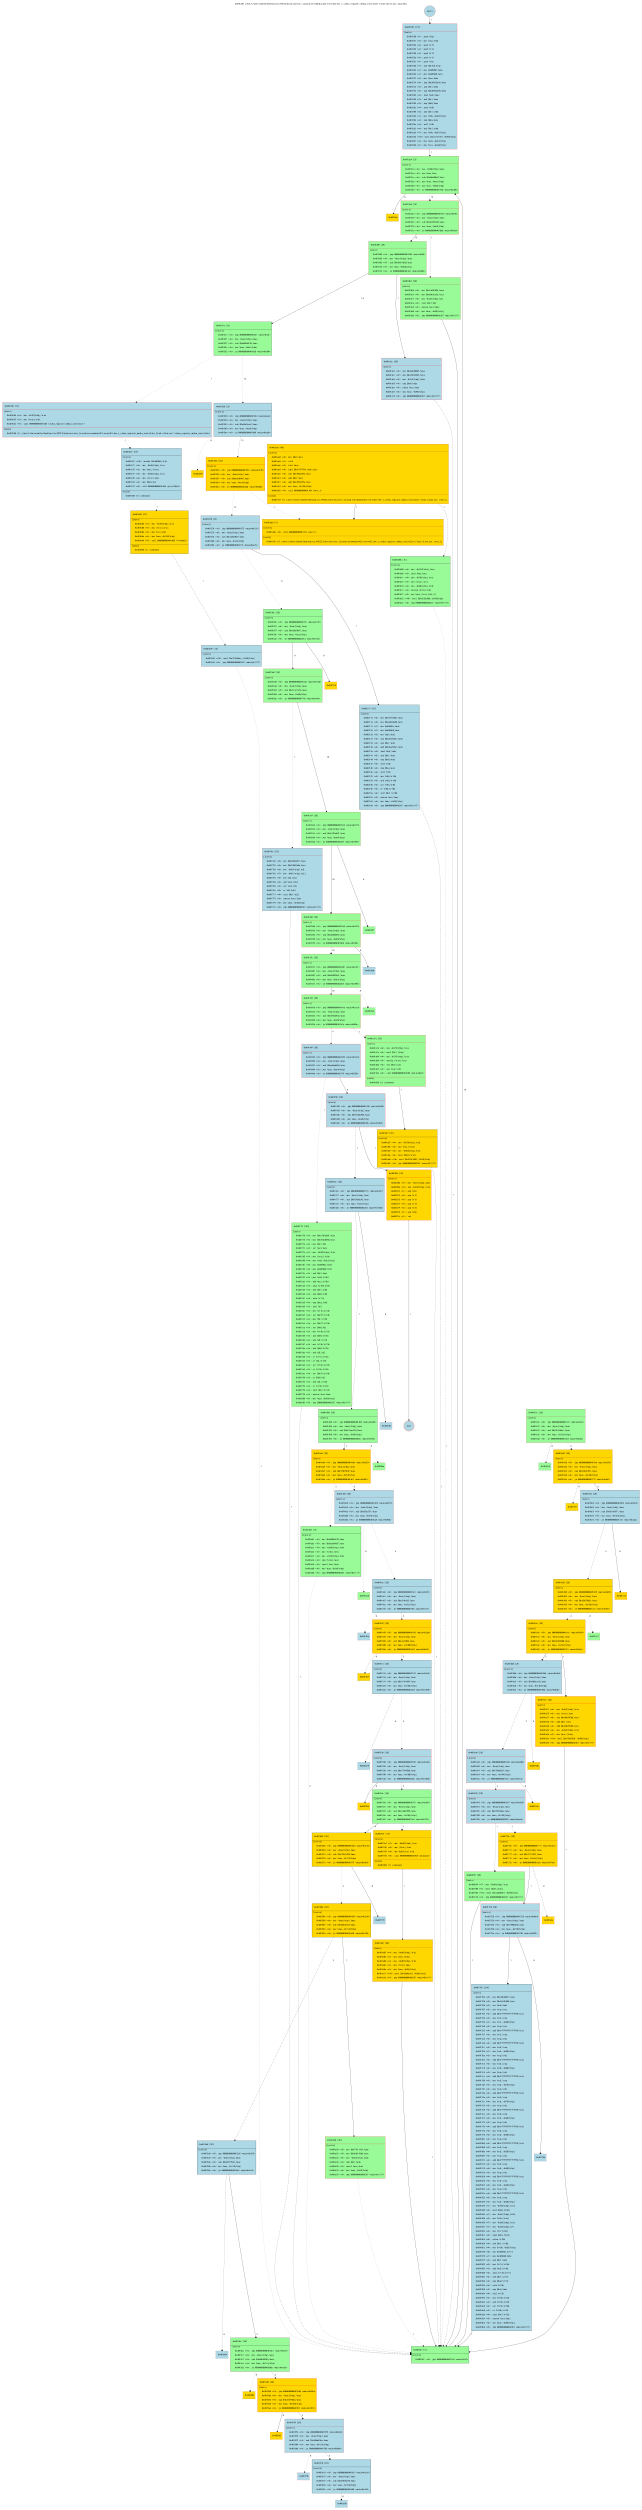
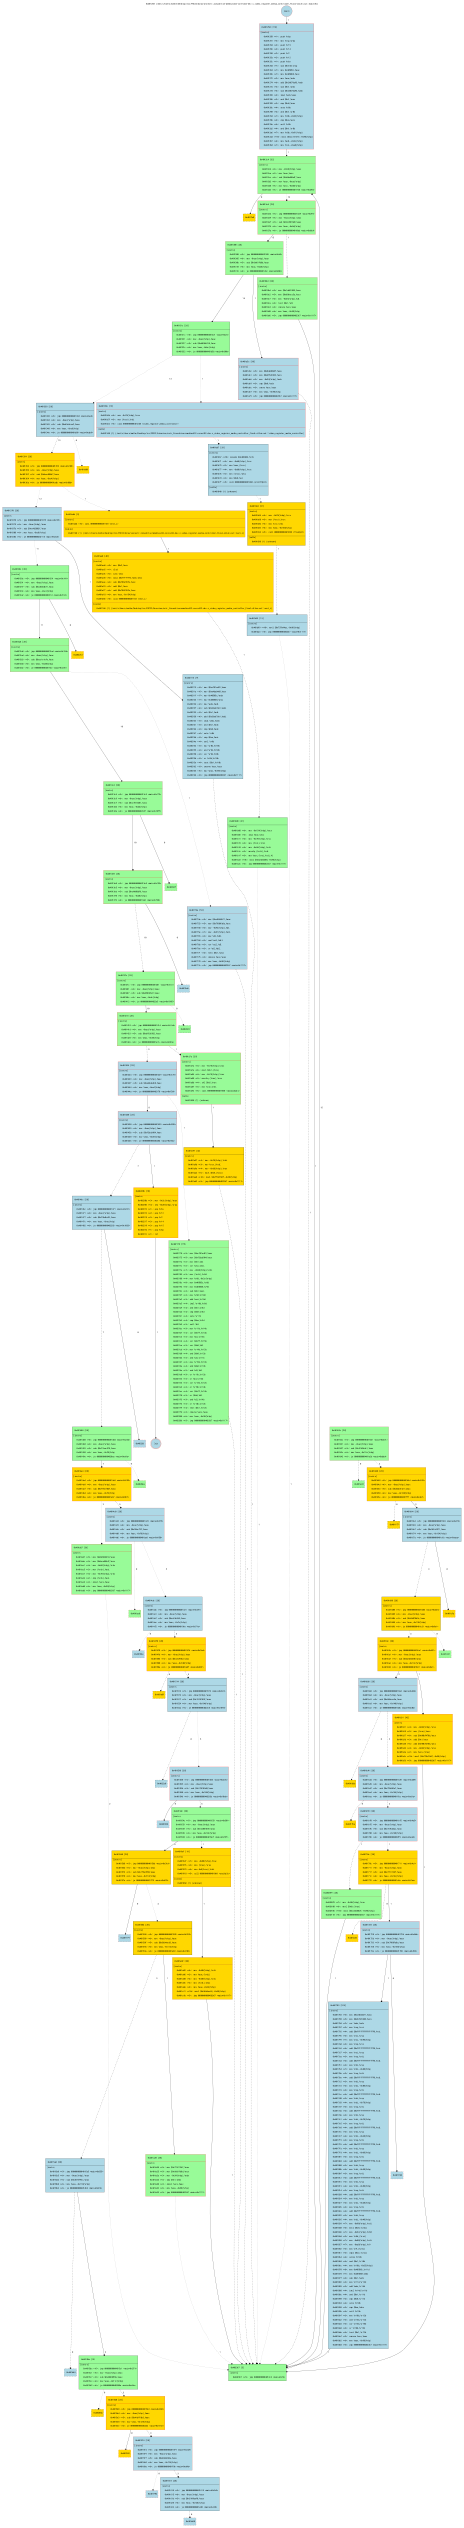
(355, 511) -> (164, 544)
(331, 1551) -> (102, 1569)
(364, 1806) -> (163, 1824)
